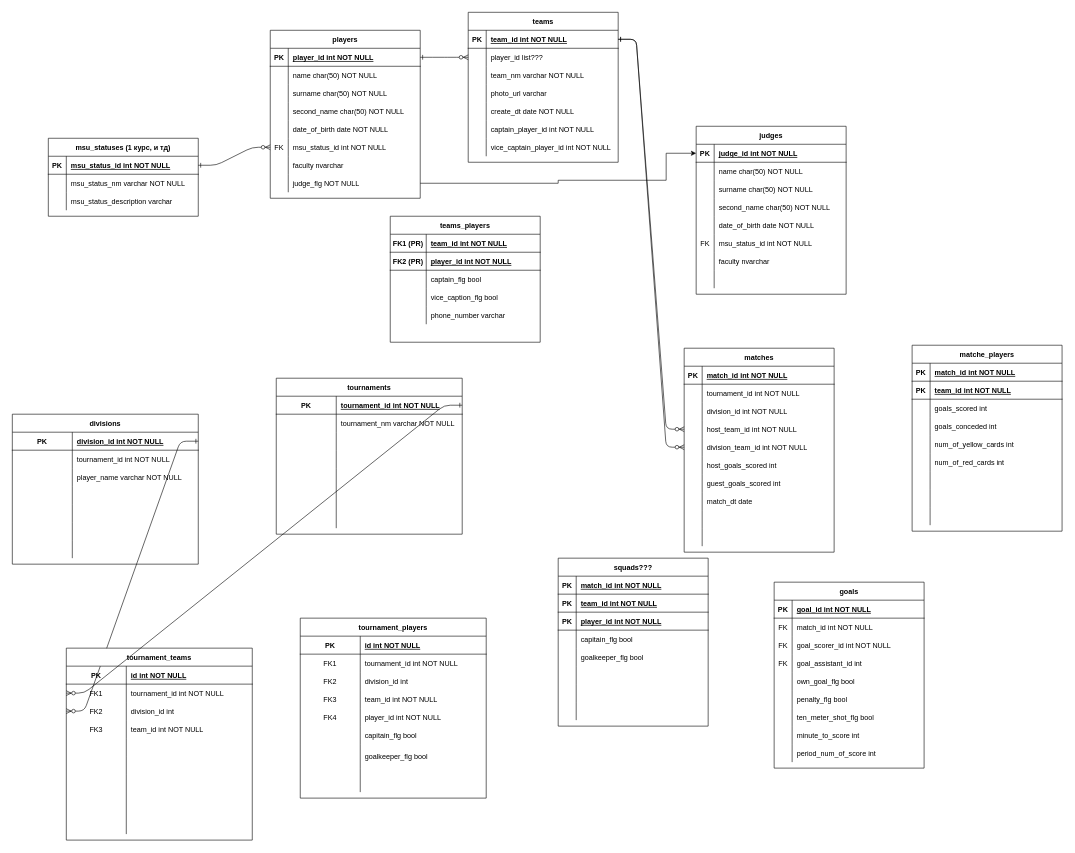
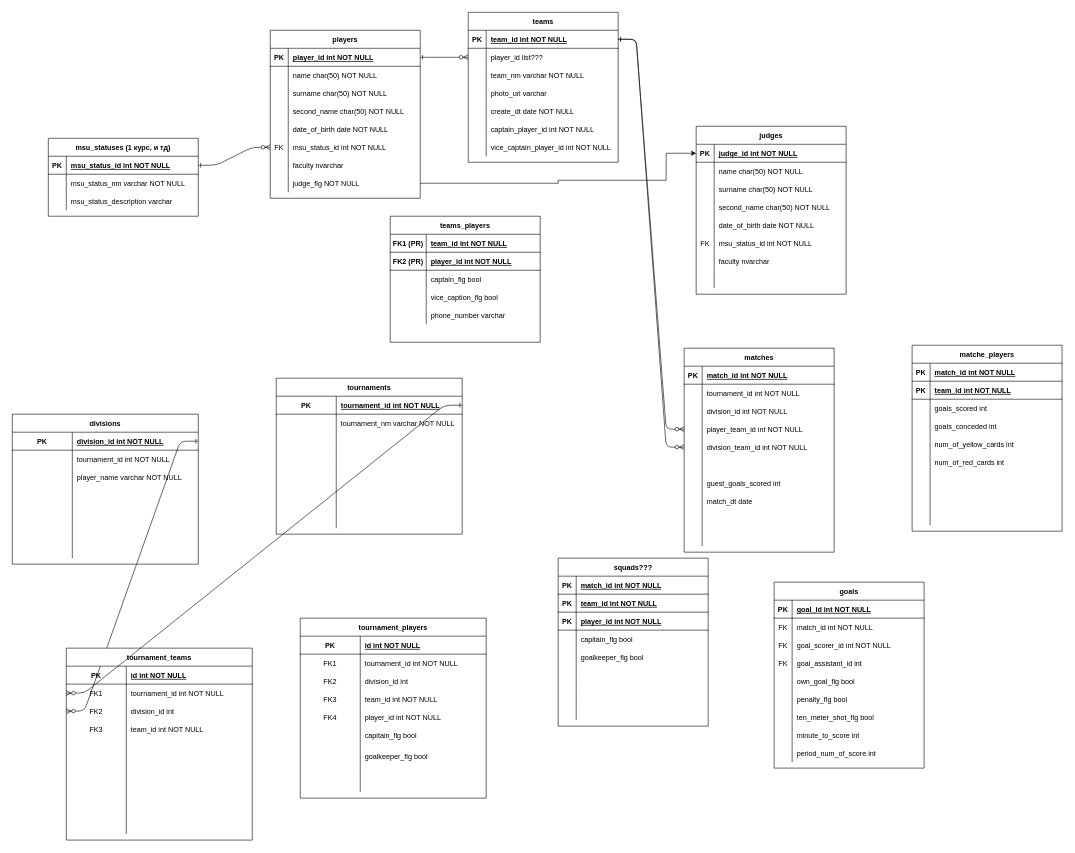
(753, 430) -> (756, 430)
(768, 465) -> none
